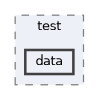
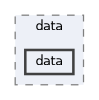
(49, 27) -> (49, 27)
